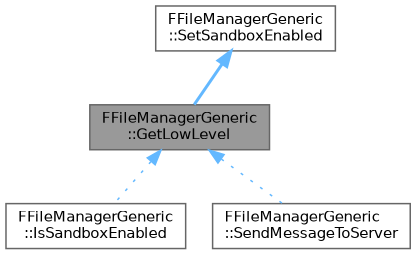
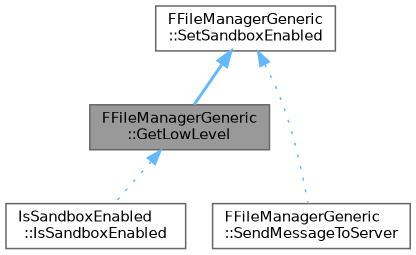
(252, 181) -> (292, 132)
(96, 226) -> (96, 226)
